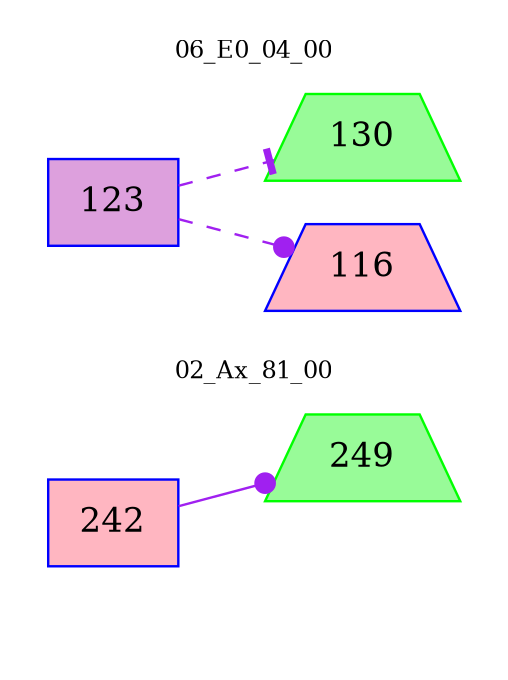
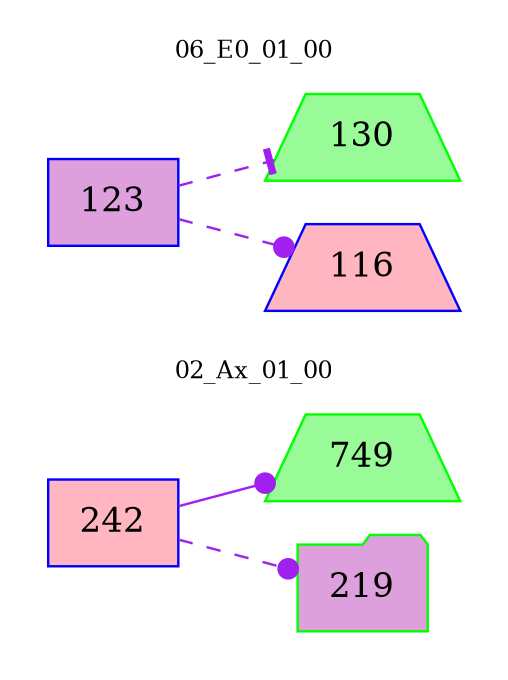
(254, 52) -> (254, 52)
(254, 372) -> (254, 372)
(363, 458) -> (363, 458)
none -> (363, 588)
